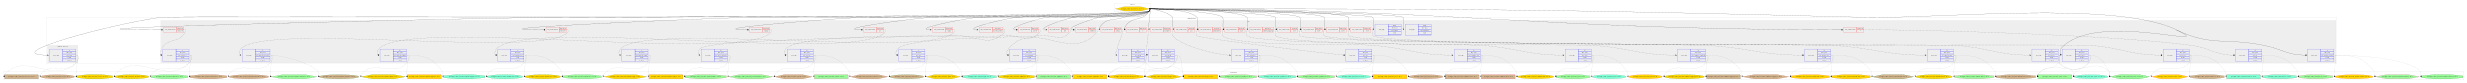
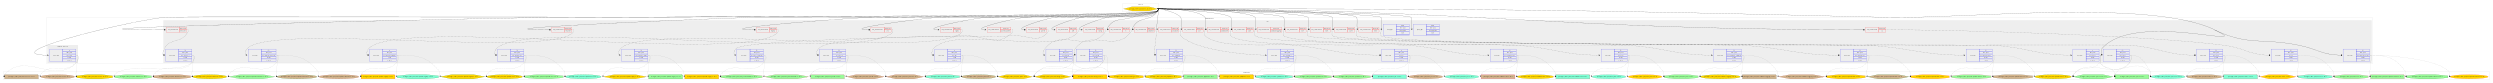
none -> (666, 77)
(1390, 77) -> (1390, 77)
(1462, 77) -> (1573, 77)
(2397, 77) -> (2387, 77)
